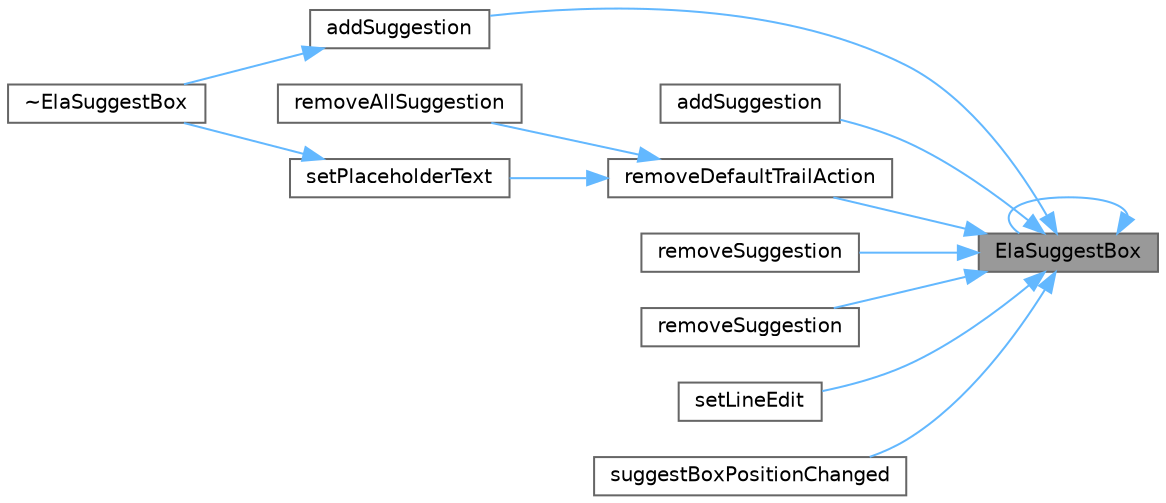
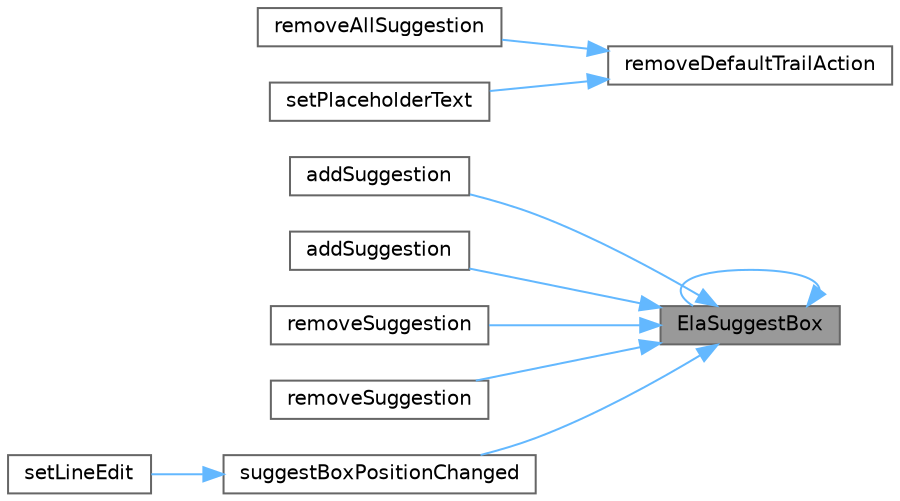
(107, 104) -> none
(900, 213) -> none
(933, 352) -> (177, 474)
